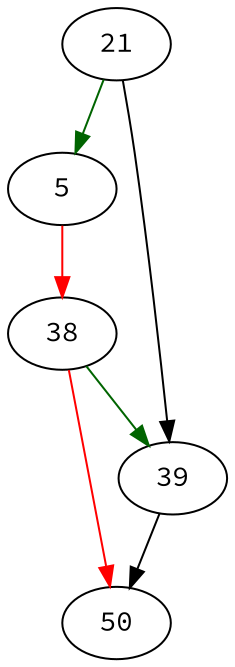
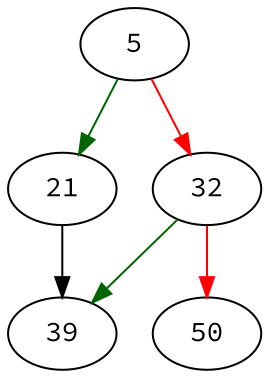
(93, 107) -> (103, 108)
(62, 334) -> (207, 189)
(148, 541) -> none
